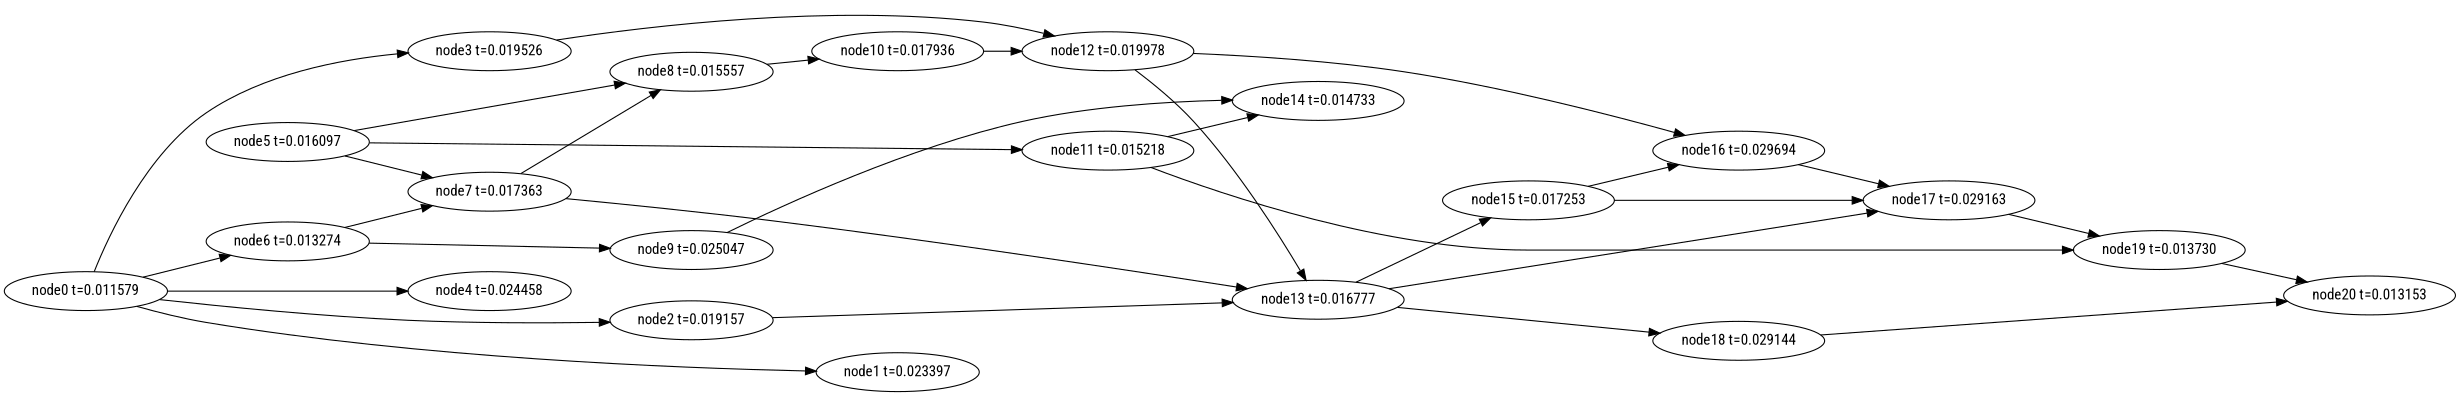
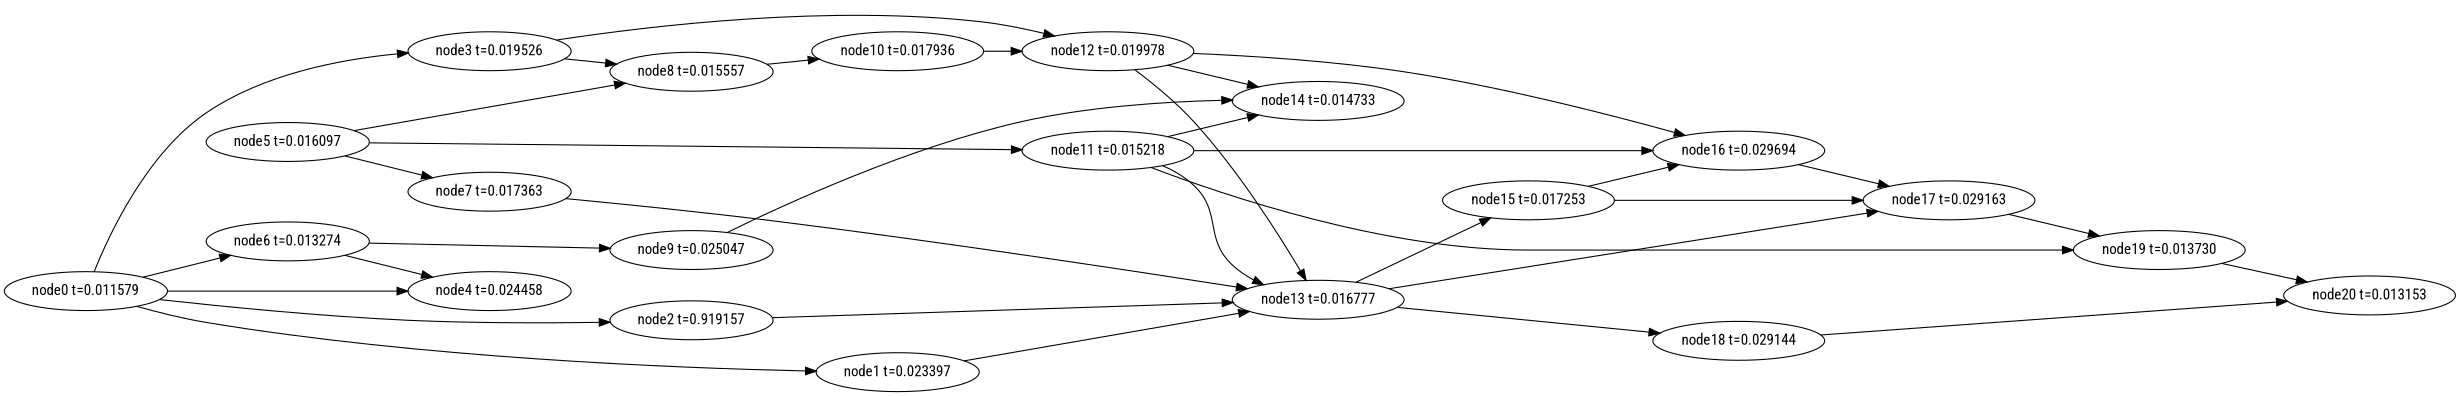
none -> (1208, 75)
(586, 134) -> (585, 61)
none -> (1418, 151)
(383, 218) -> (383, 265)
none -> (1212, 220)
(692, 320) -> (692, 320)
none -> (1101, 337)
